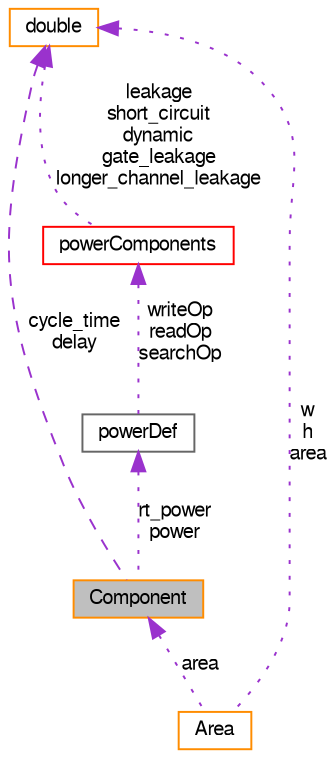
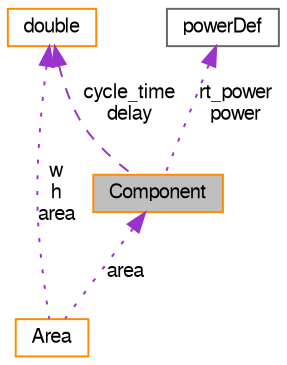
(138, 245) -> none
